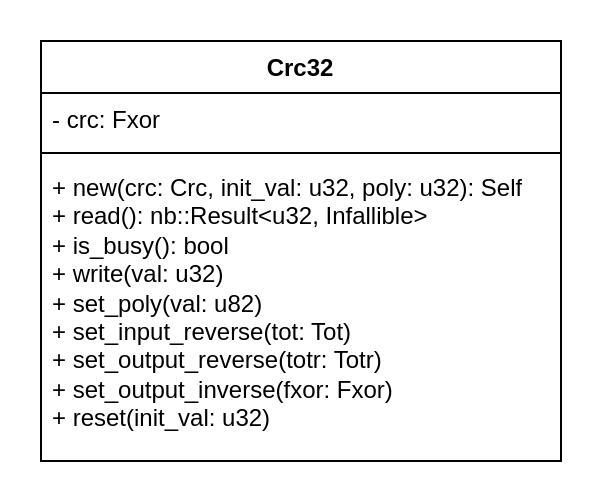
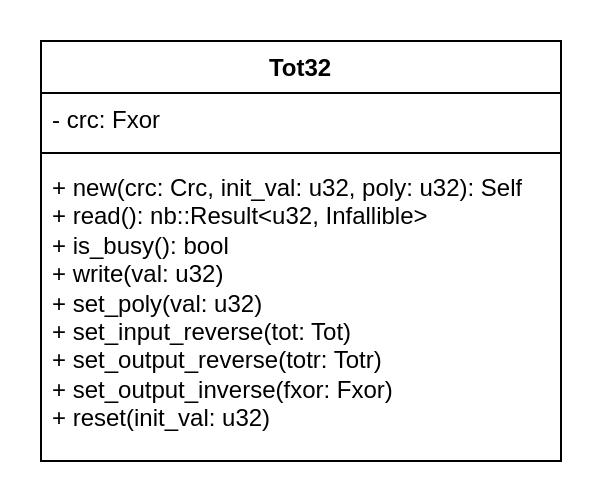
(301, 69) -> (301, 69)
(303, 319) -> (303, 319)
